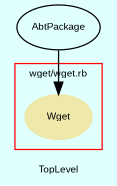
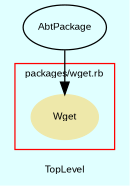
(59, 74) -> (65, 74)
